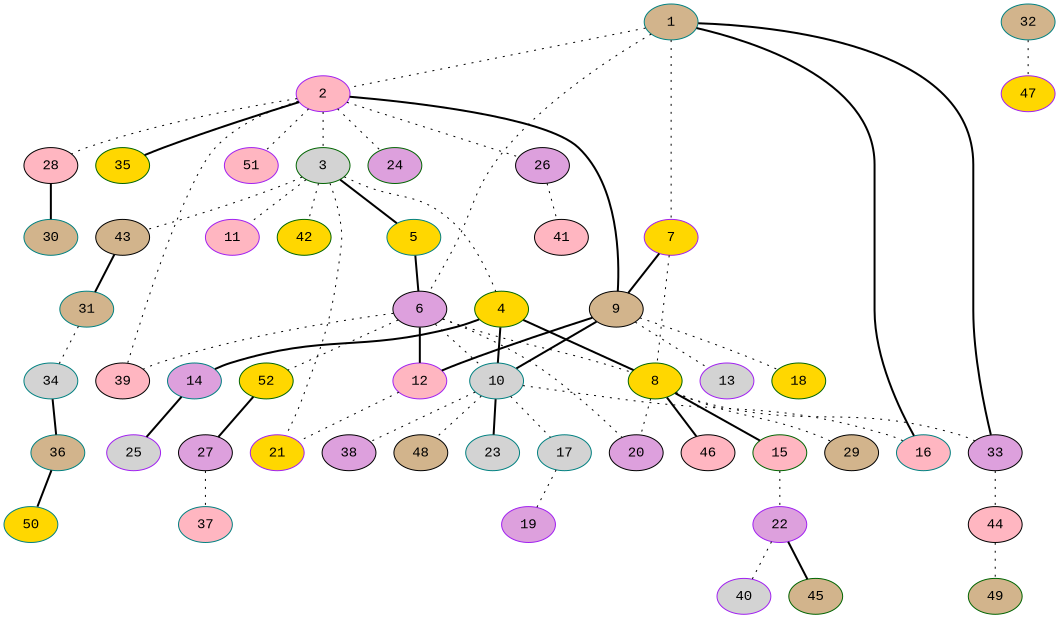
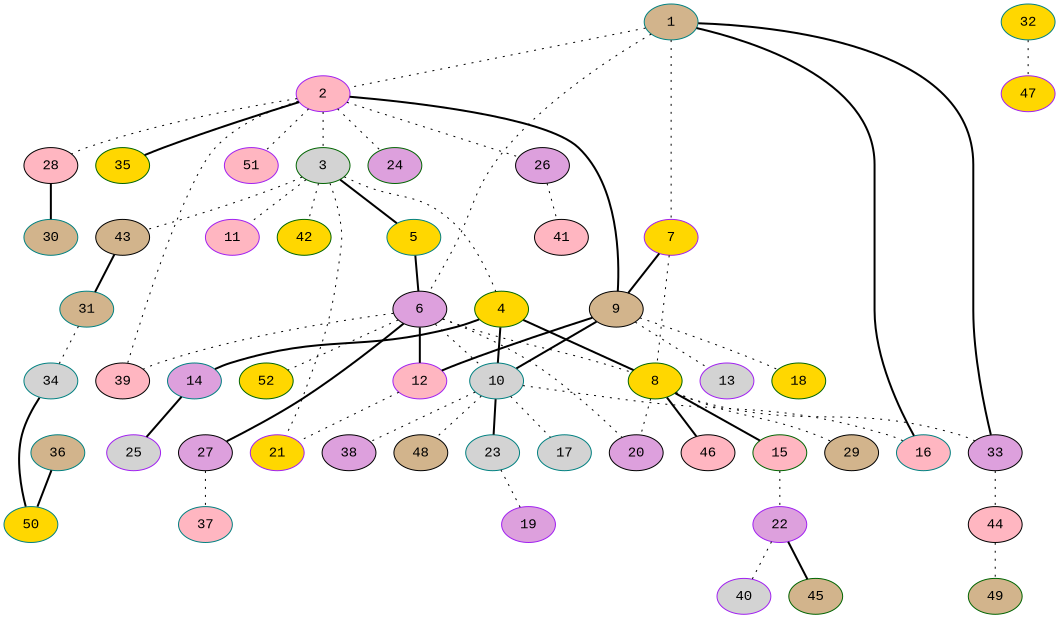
(1028, 22) -> (1028, 22)
(54, 417) -> (20, 450)
(236, 417) -> (319, 388)
(546, 489) -> (511, 489)
